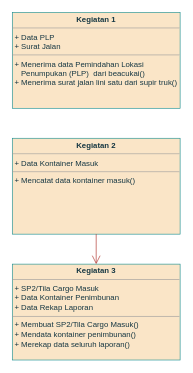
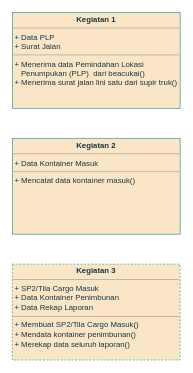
(96, 249) -> none
(96, 312) -> (96, 312)
